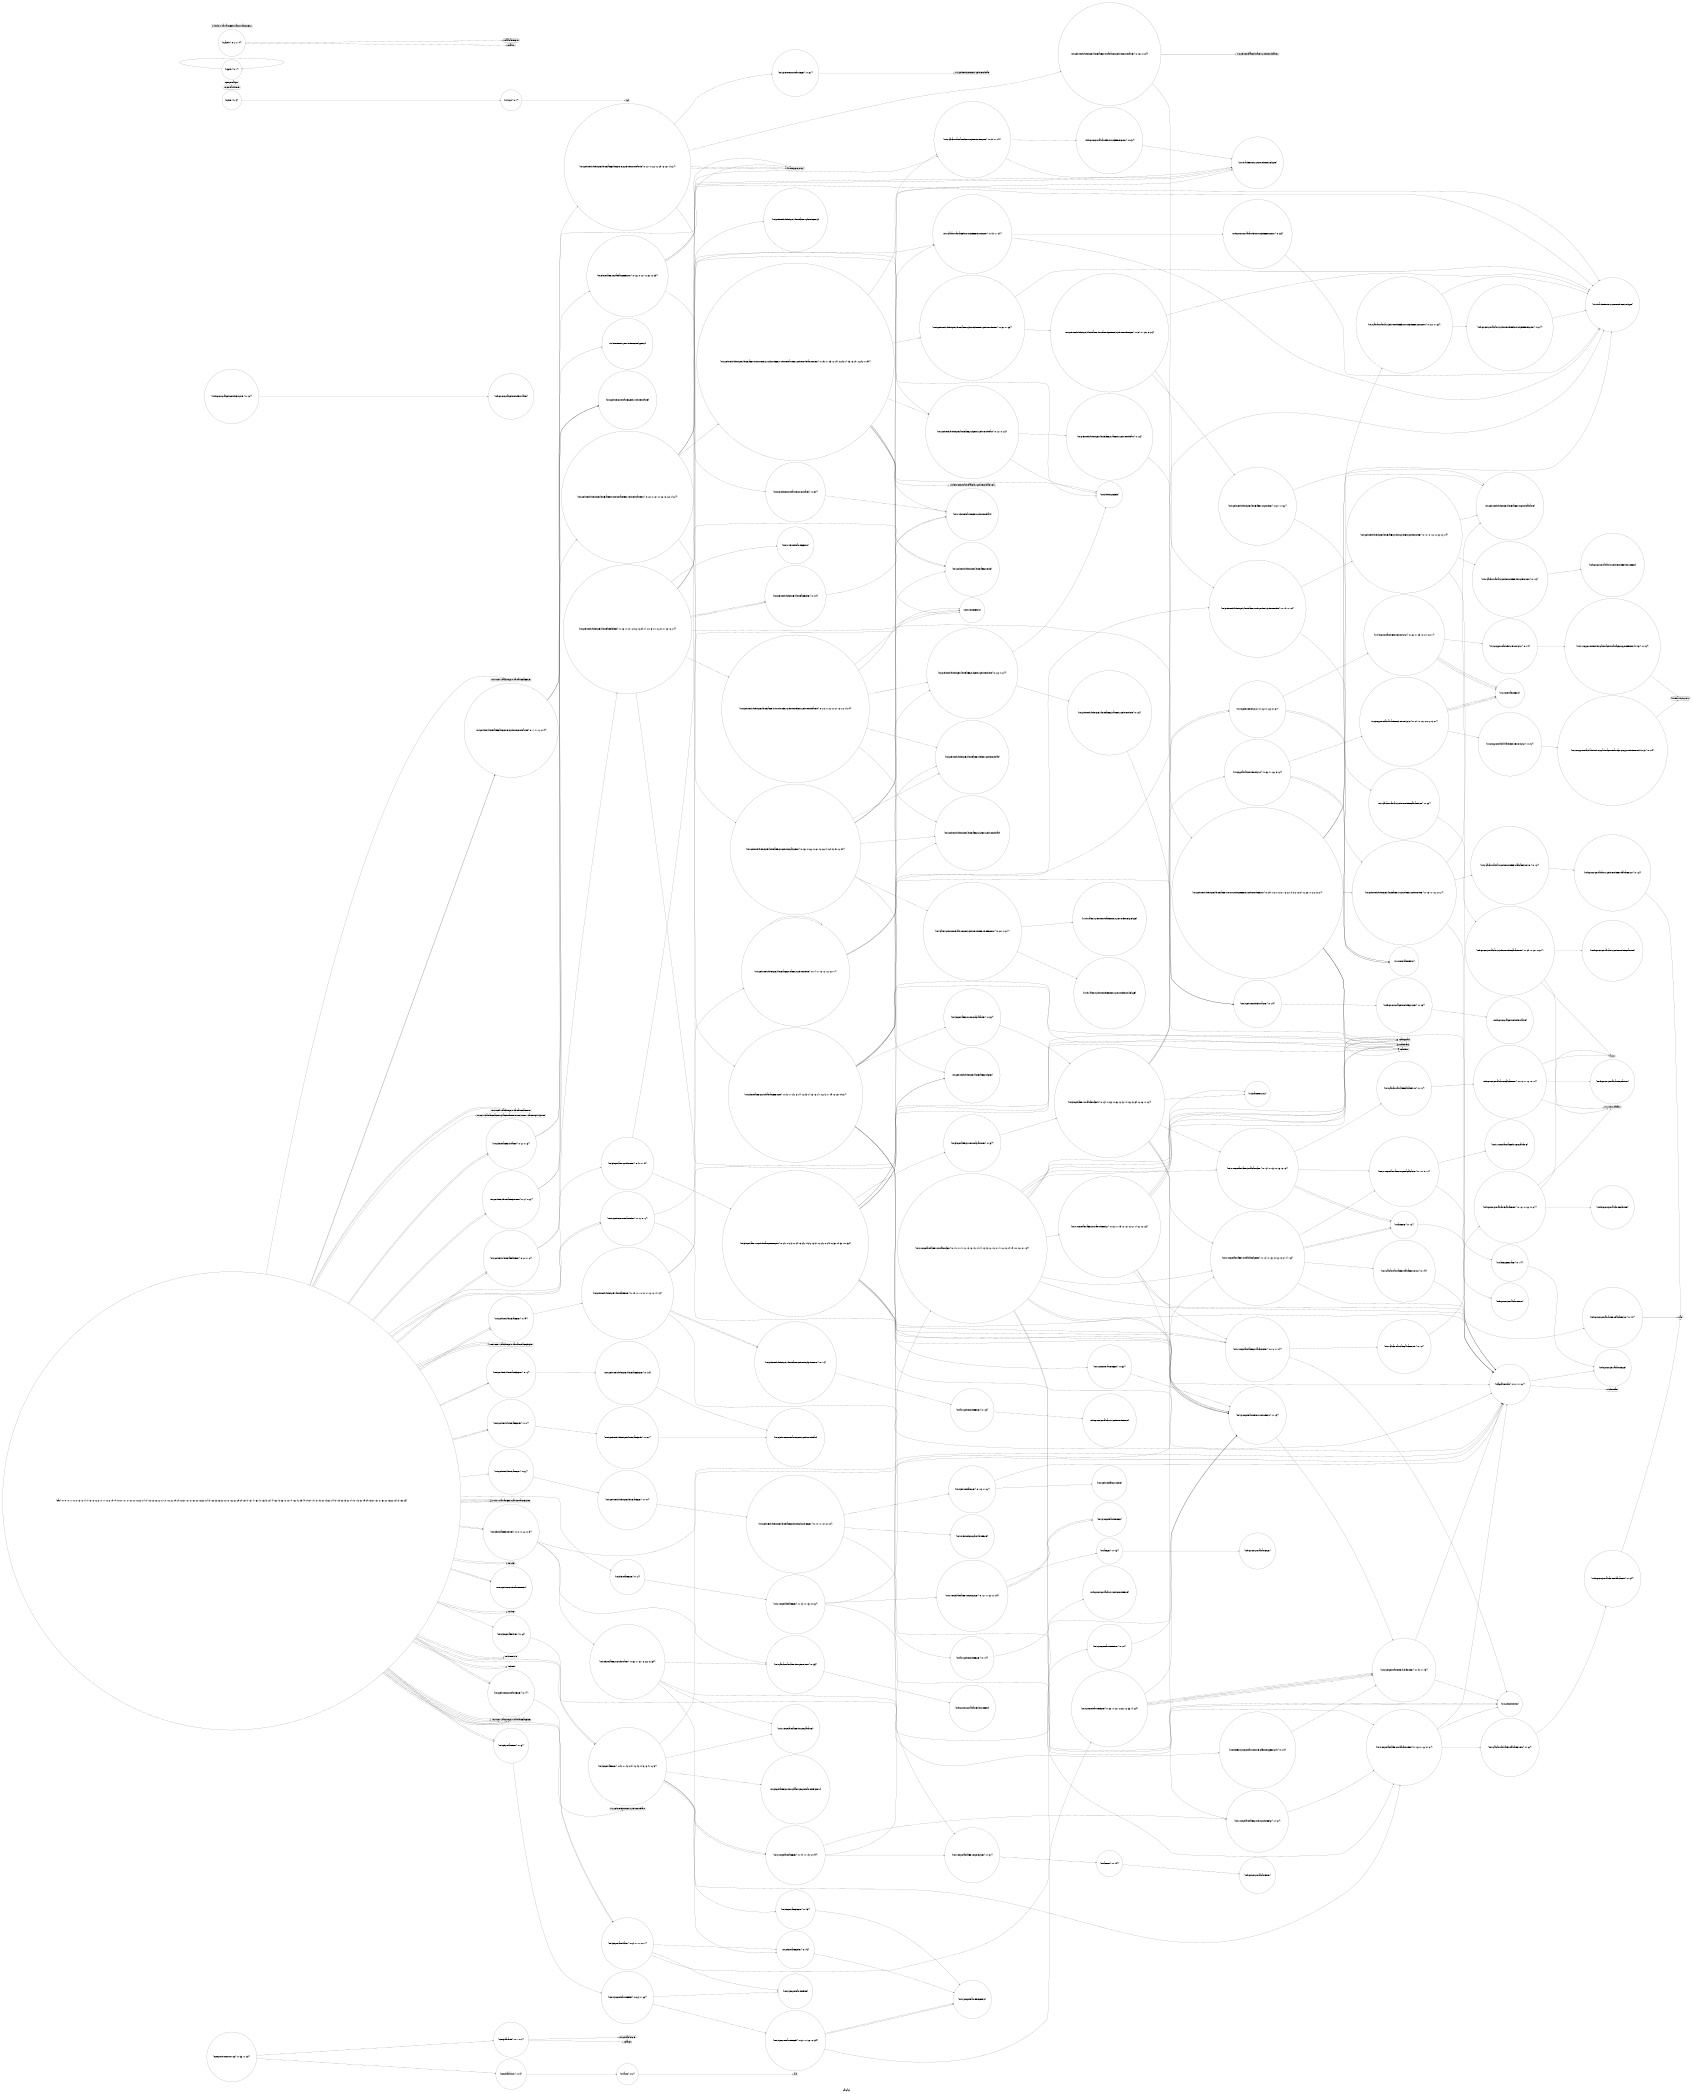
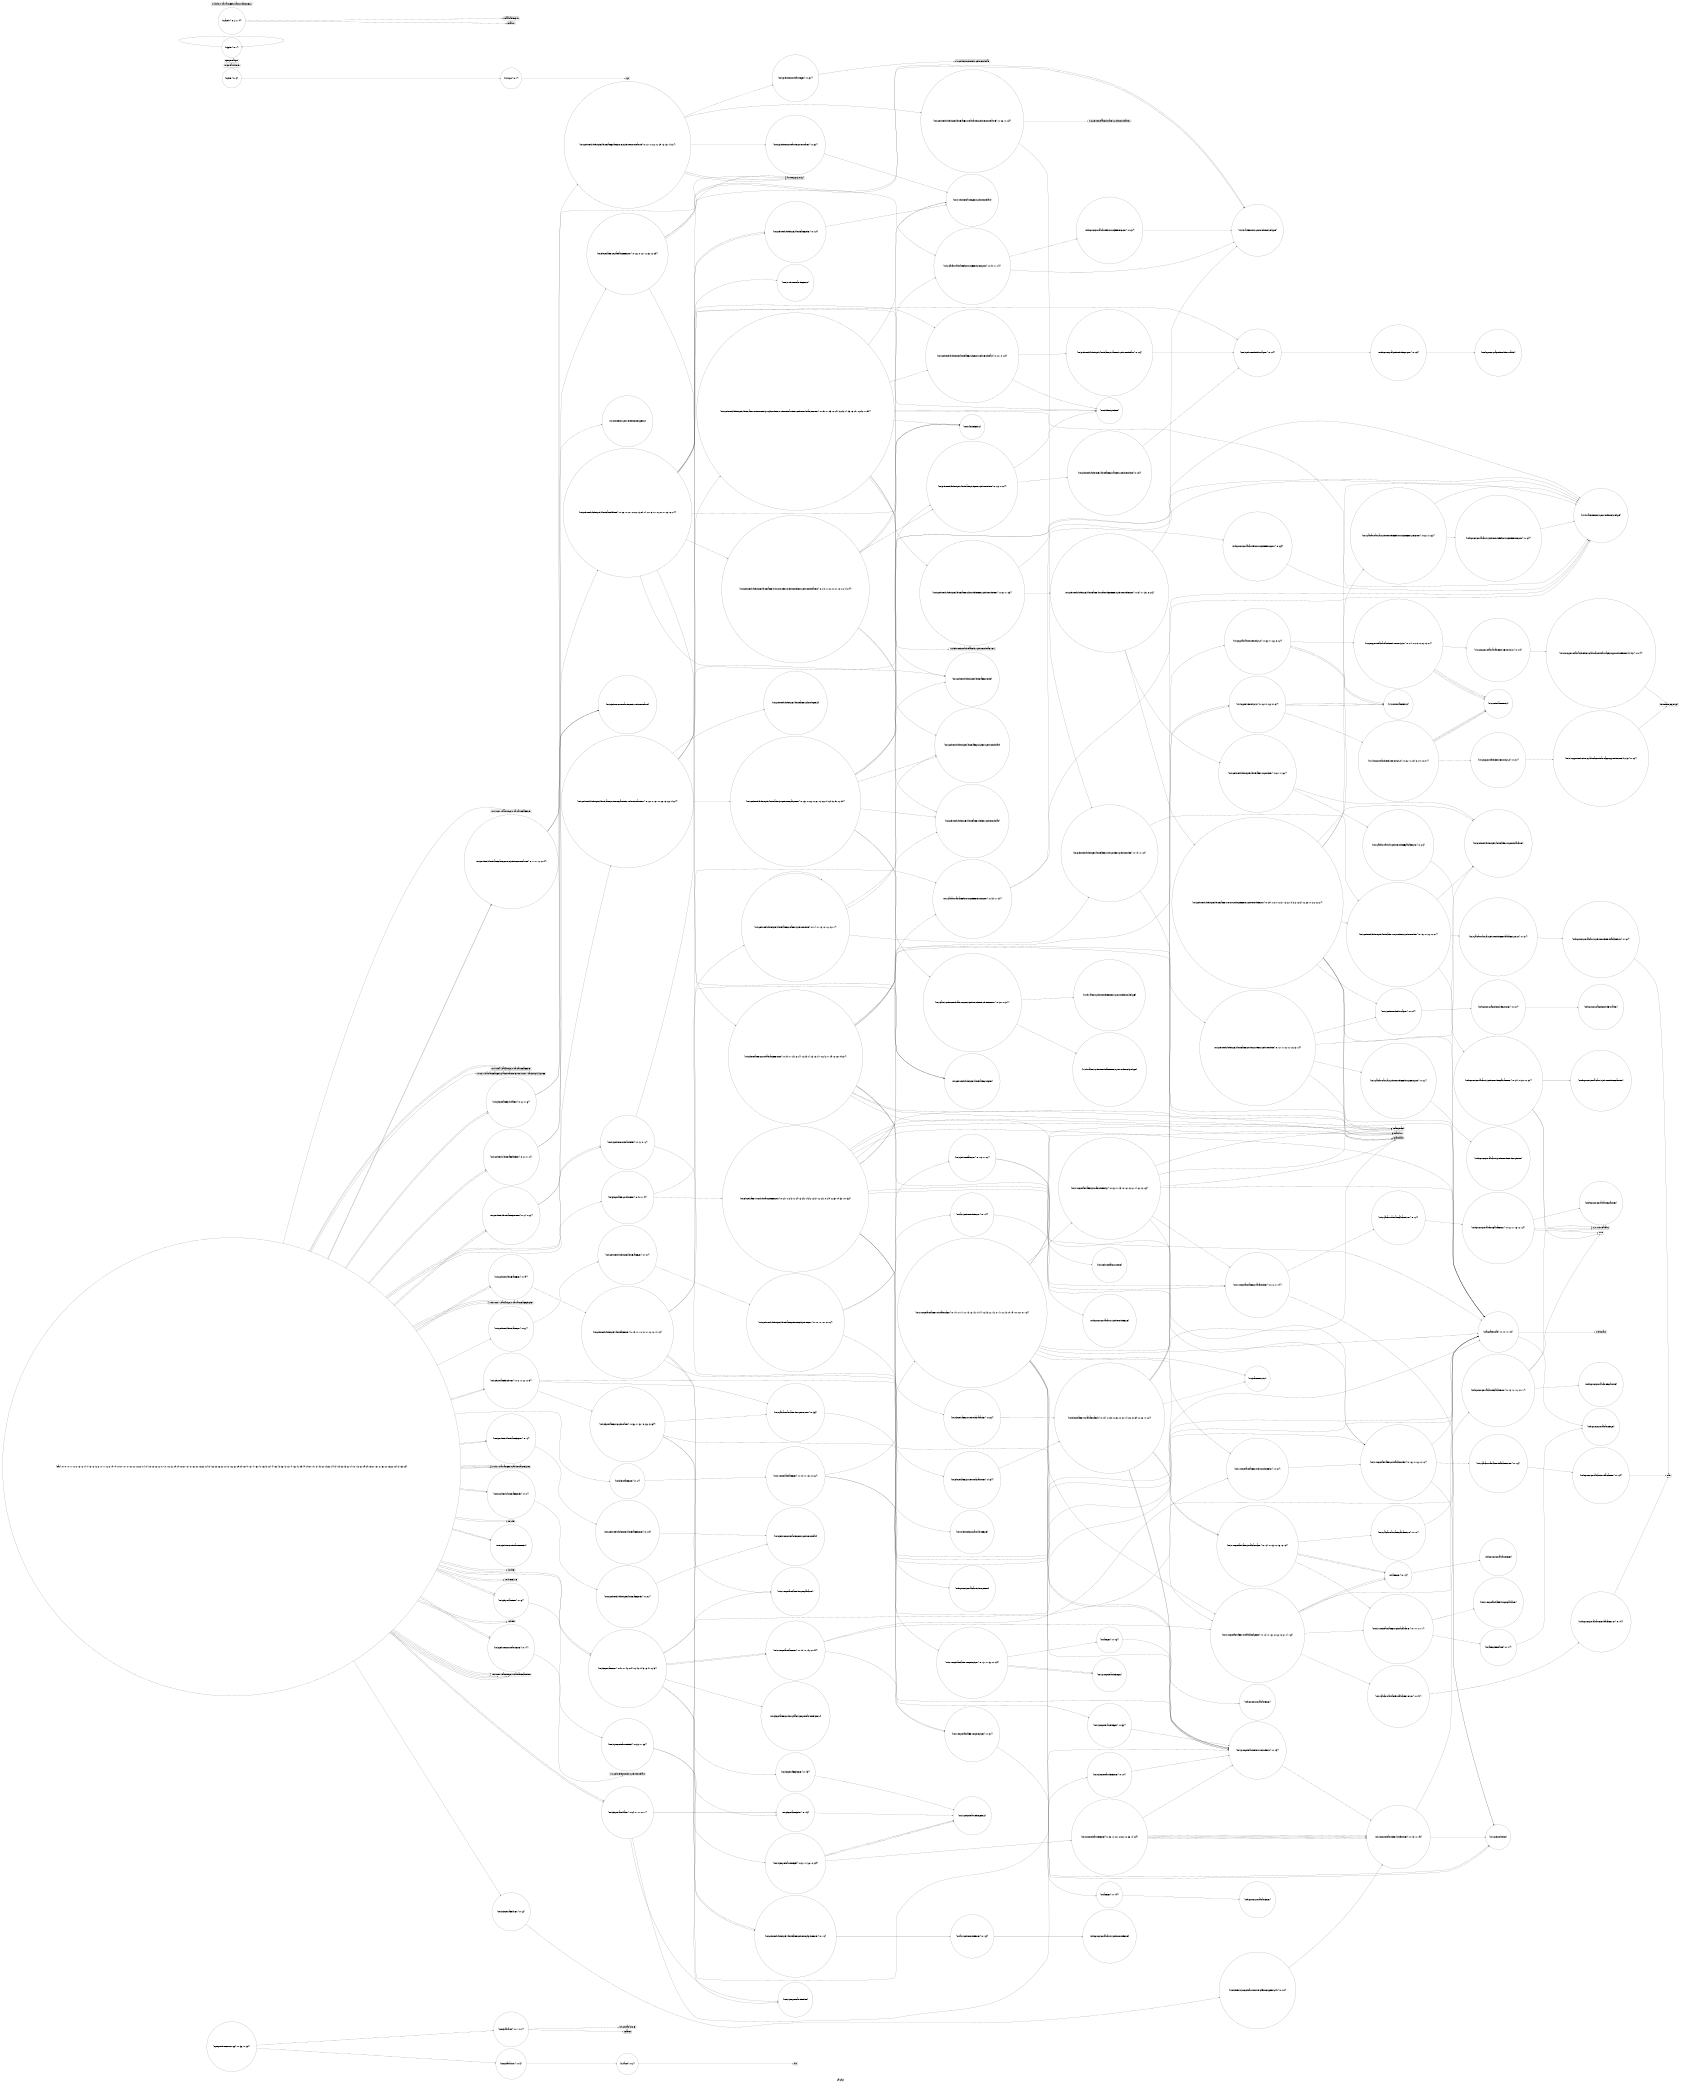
none -> (1398, 1012)
